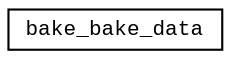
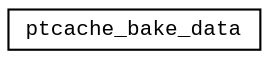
(115, 30) -> (134, 30)
